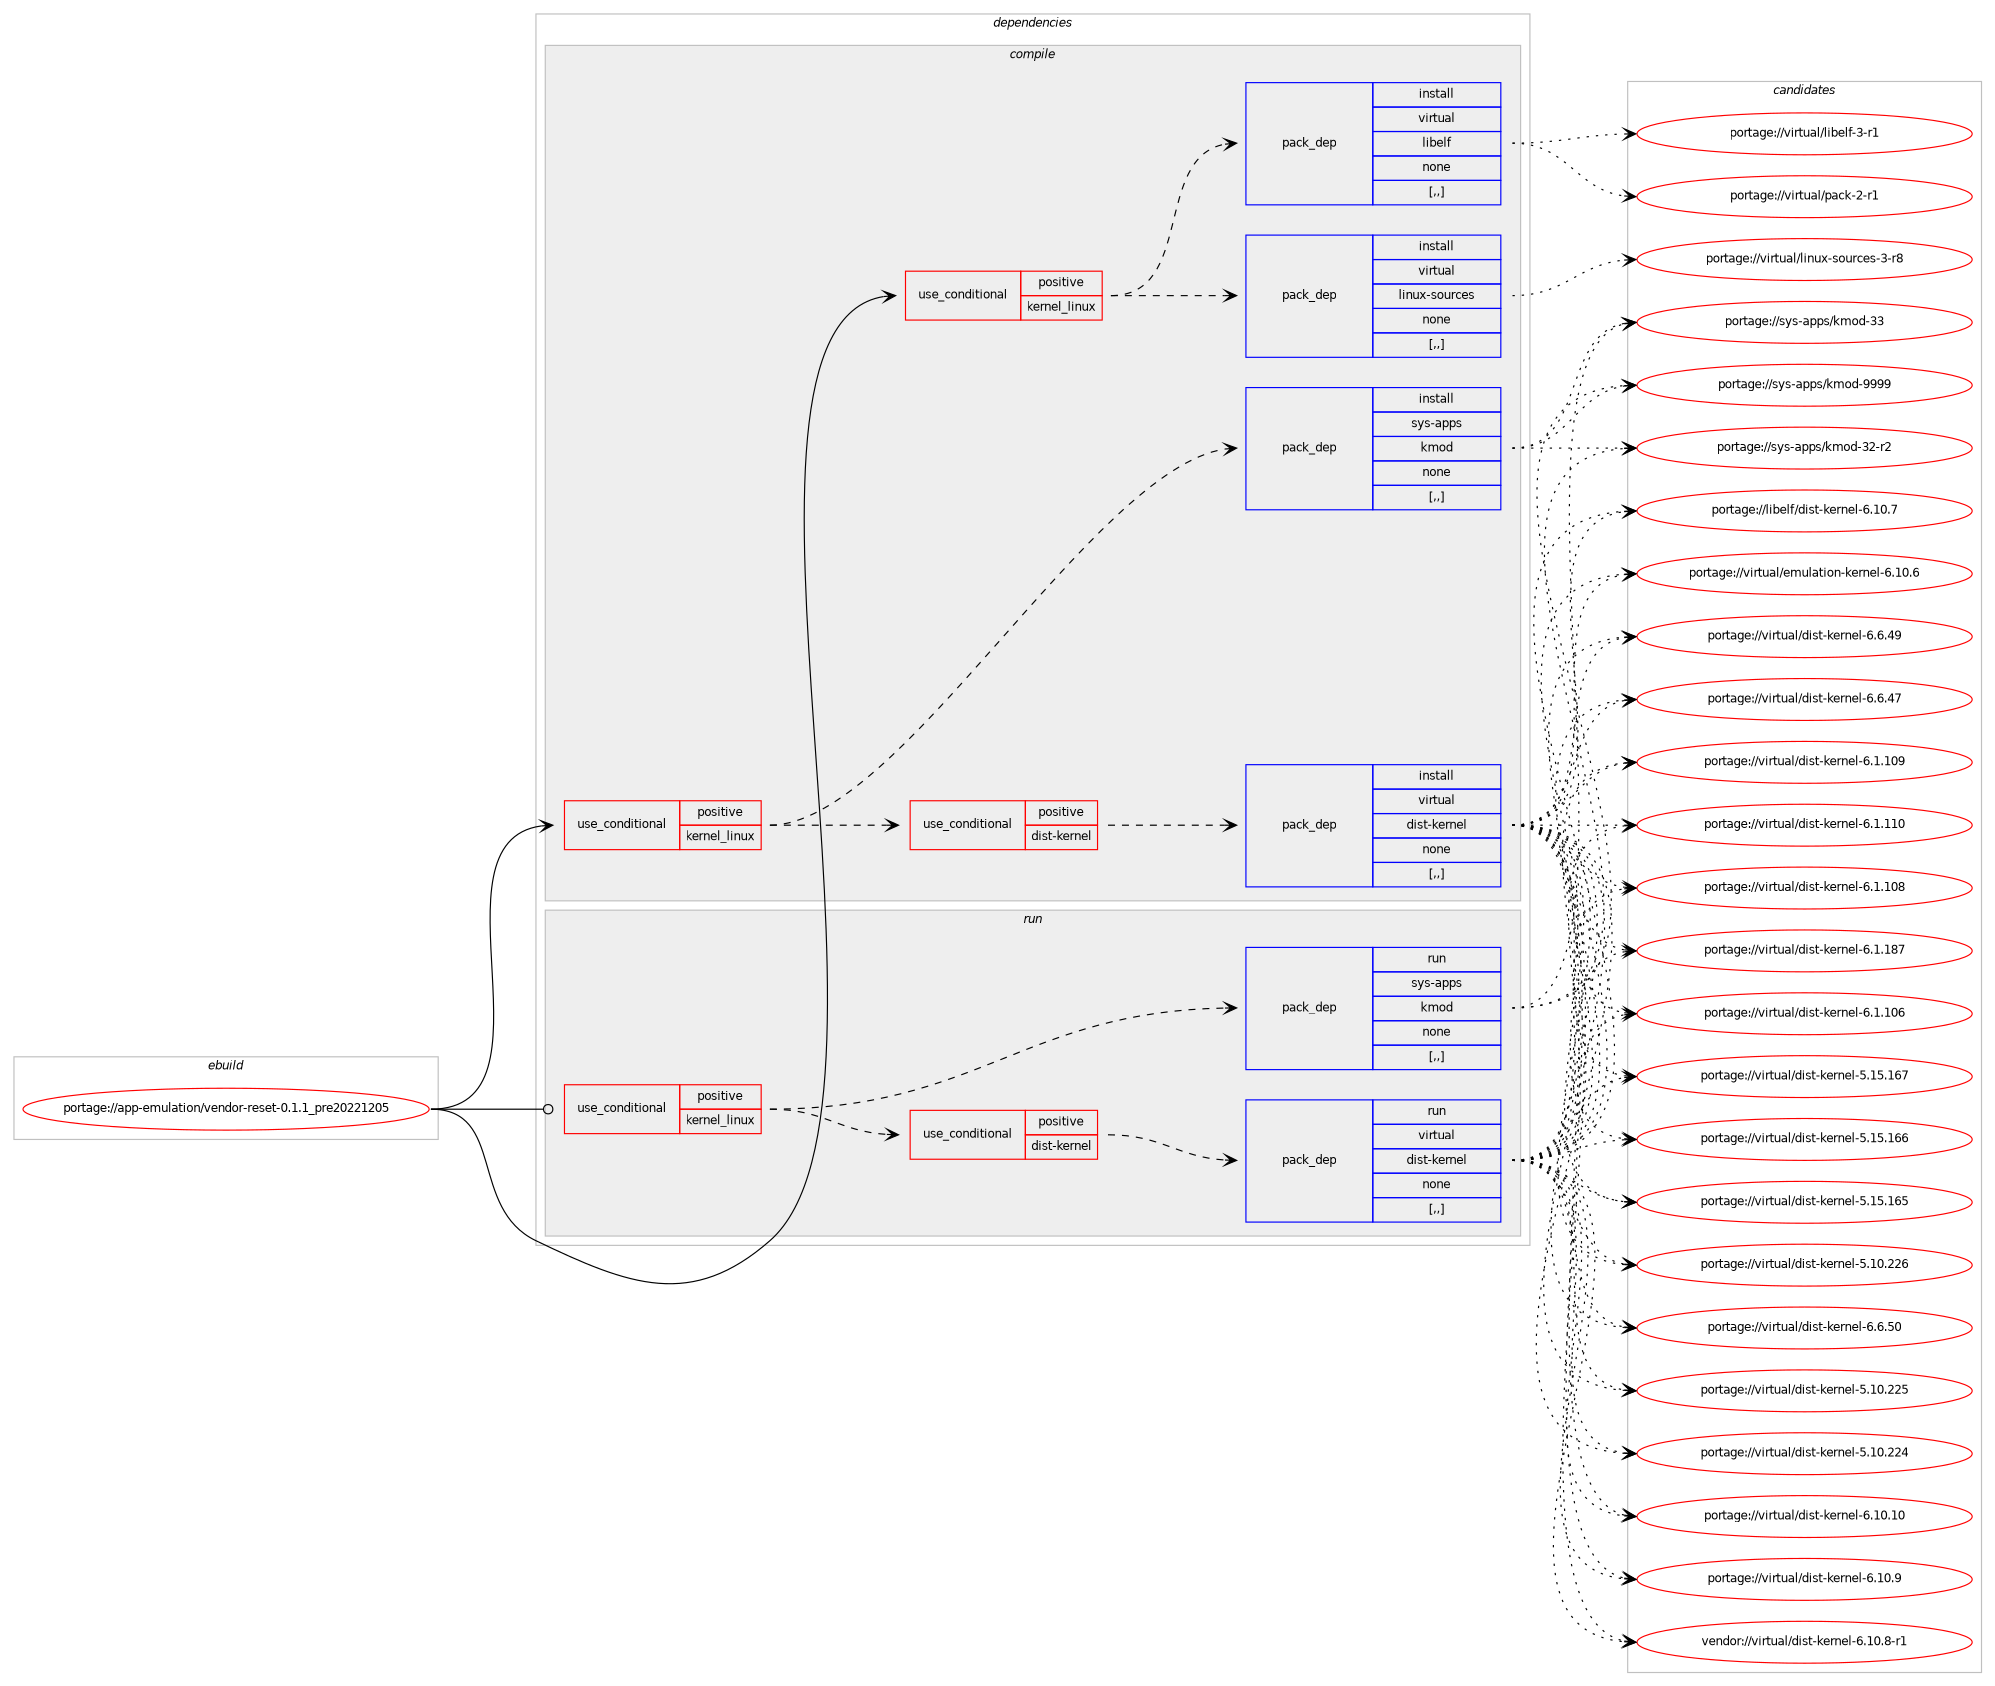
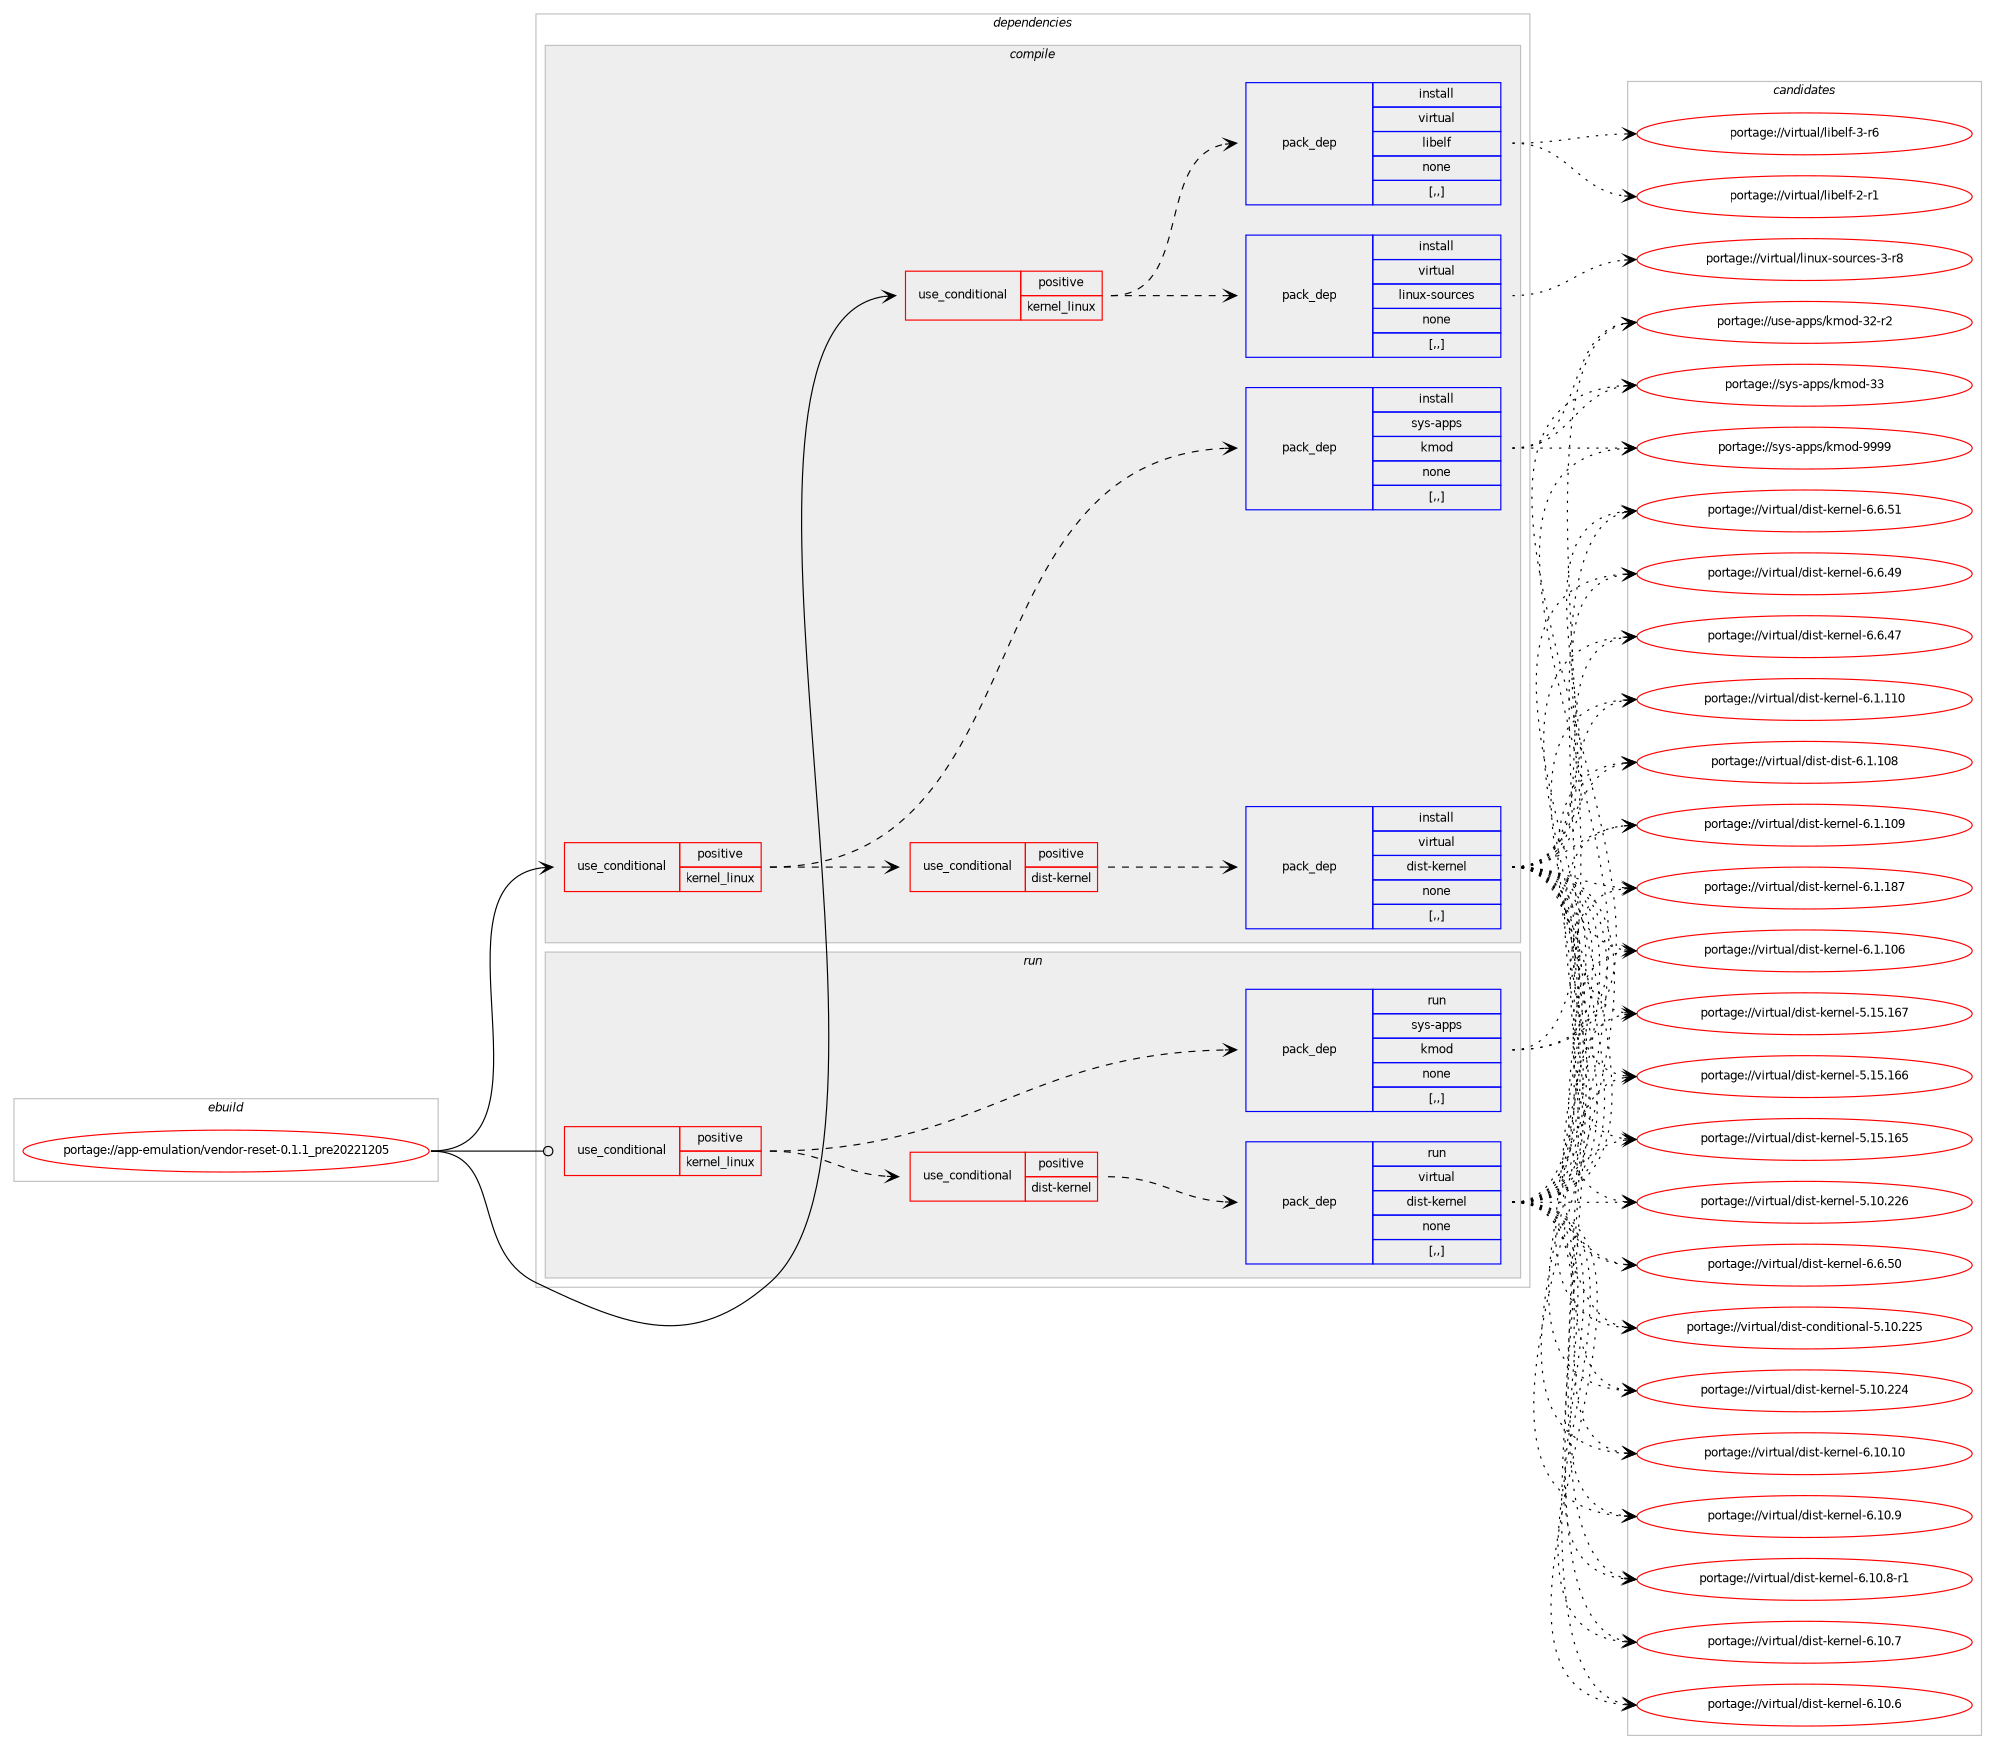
(1805, 134) -> (1805, 134)
(1805, 197) -> (1805, 197)
(1805, 448) -> (1805, 322)
none -> (1805, 511)
(1805, 511) -> (1805, 1642)
(1805, 574) -> (1805, 1705)
(1805, 888) -> (1805, 762)
(1805, 1391) -> (1805, 1328)
(1805, 1642) -> (1805, 1579)
